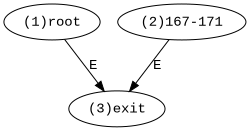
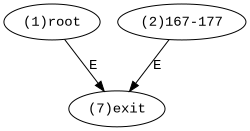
(182, 22) -> (182, 22)
(117, 109) -> (117, 109)
